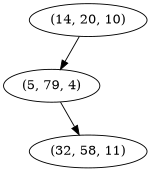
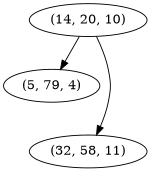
(68, 114) -> (110, 81)
